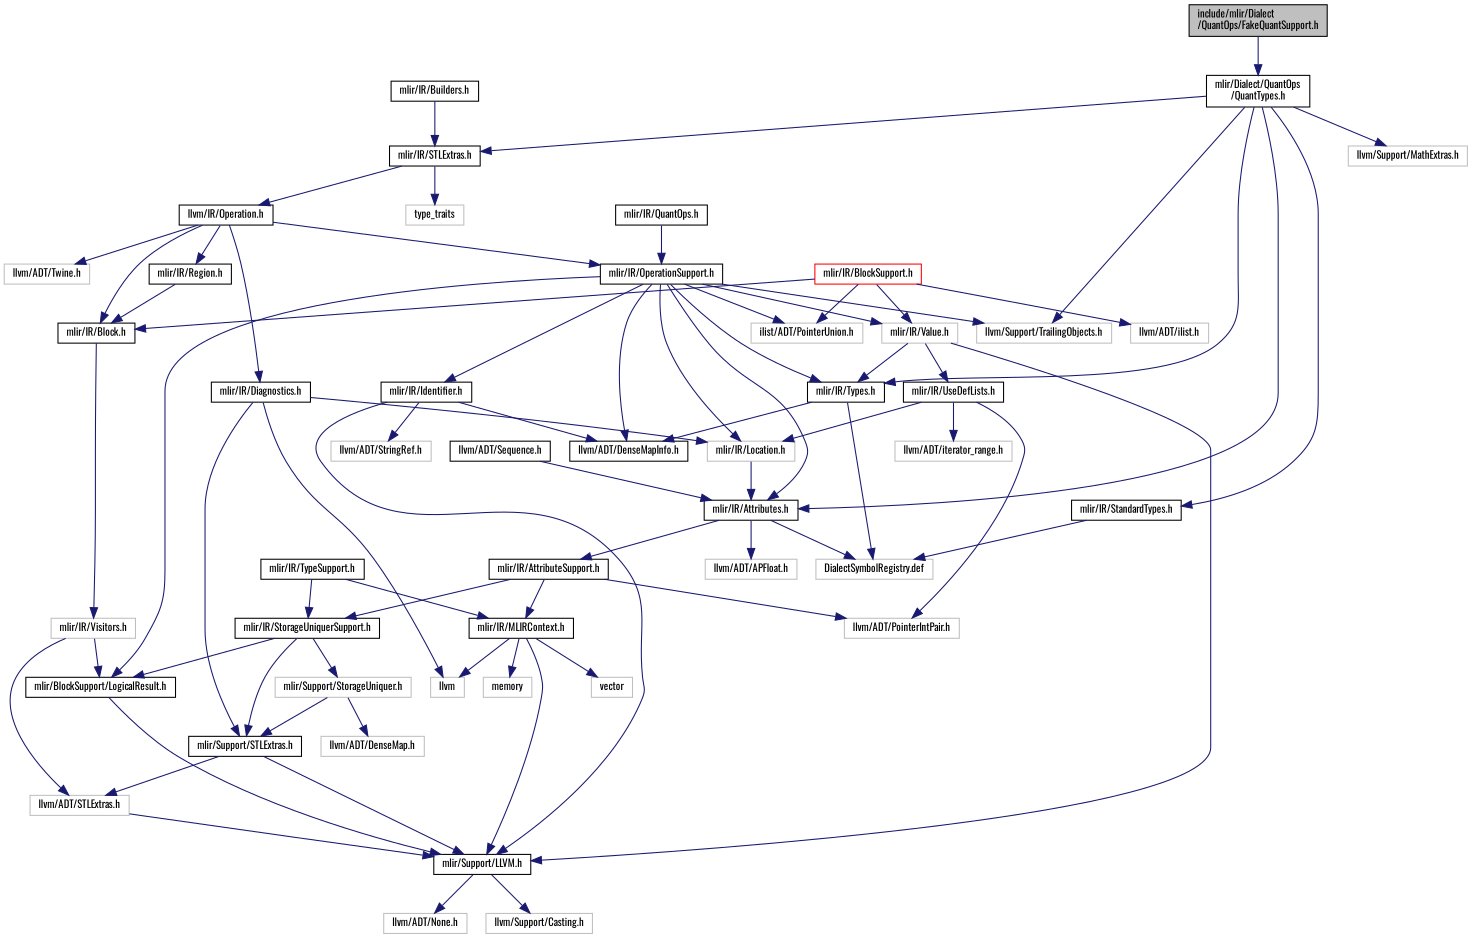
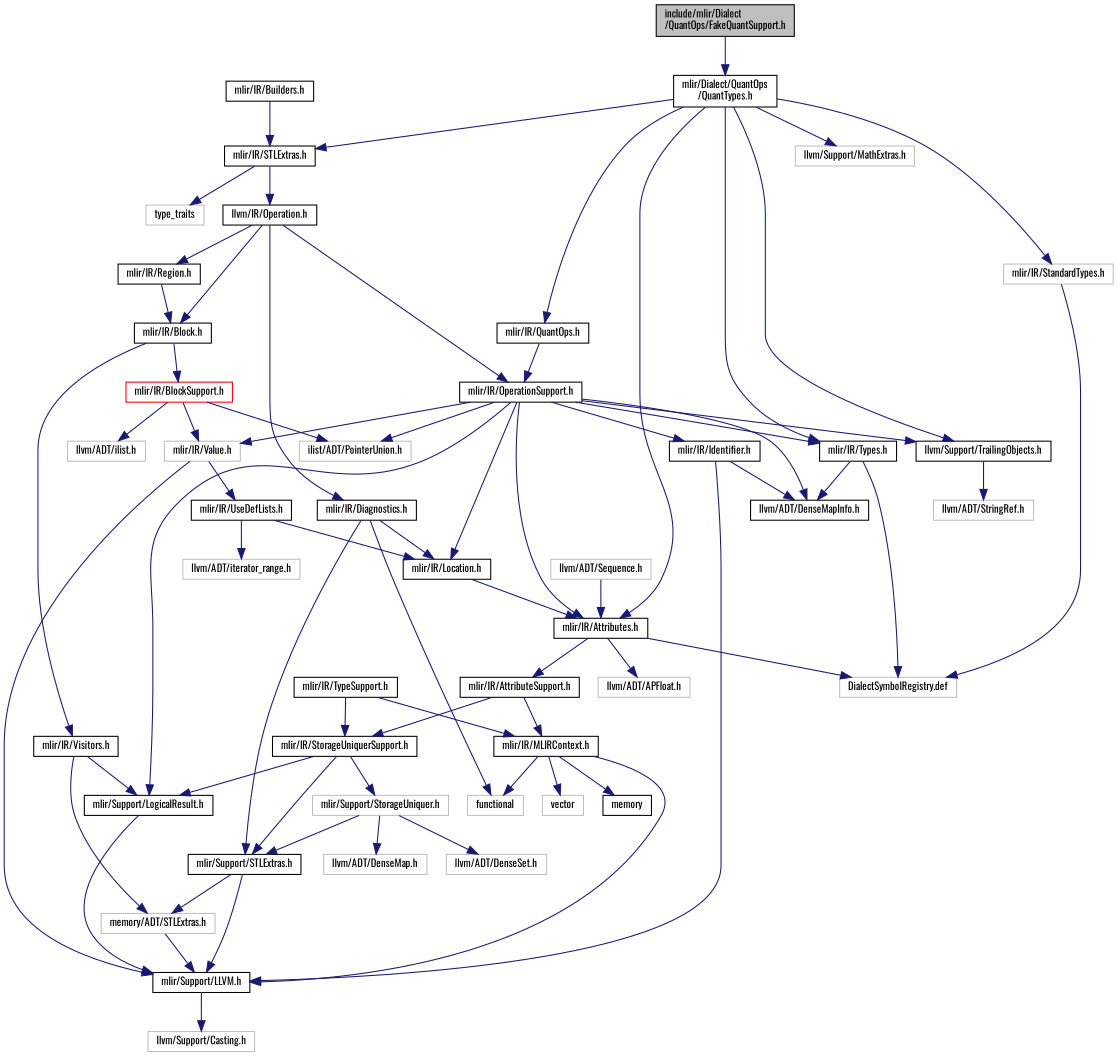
none -> (592, 193)
(47, 274) -> none
(480, 304) -> (175, 357)
(1044, 333) -> (984, 451)
(887, 359) -> none
(407, 418) -> (984, 475)
(500, 451) -> (601, 569)
(751, 451) -> (447, 569)
(1126, 510) -> (1058, 274)
(93, 628) -> (76, 746)
(902, 628) -> none
(101, 687) -> (149, 805)
(447, 687) -> (495, 805)
(508, 687) -> (627, 805)
(80, 805) -> (158, 923)
none -> (497, 864)
(425, 923) -> none
